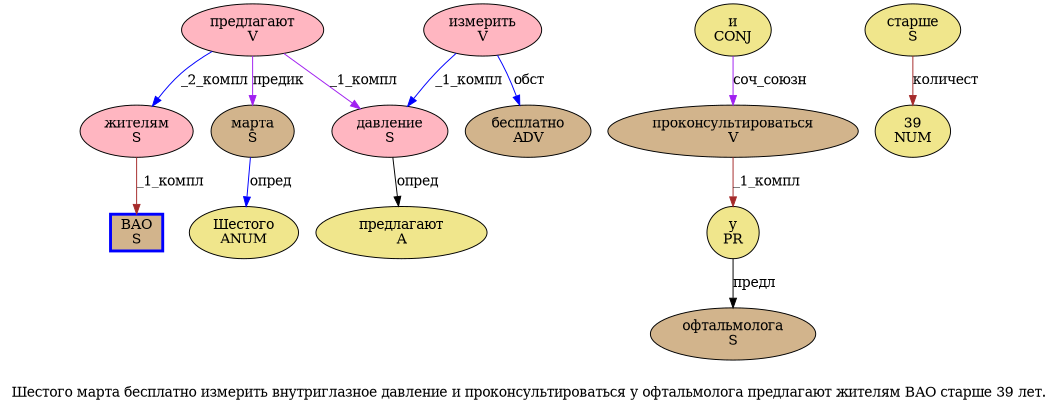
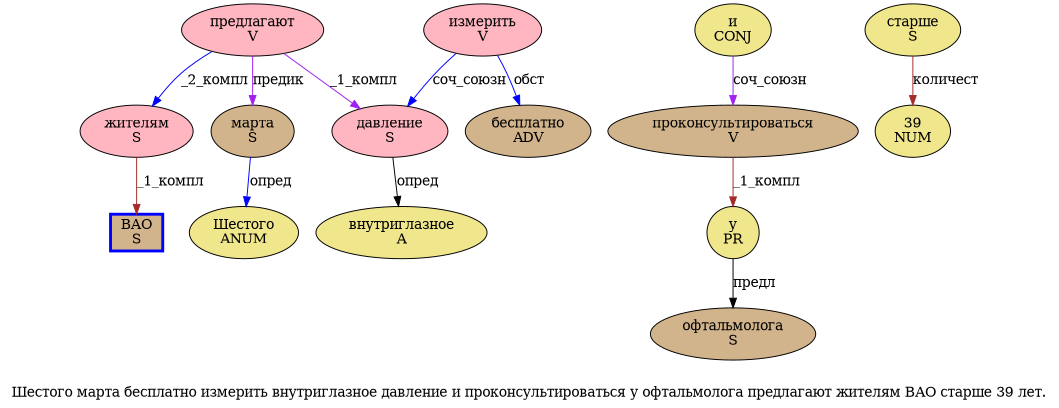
(469, 81) -> (469, 81)
(401, 233) -> (401, 233)
